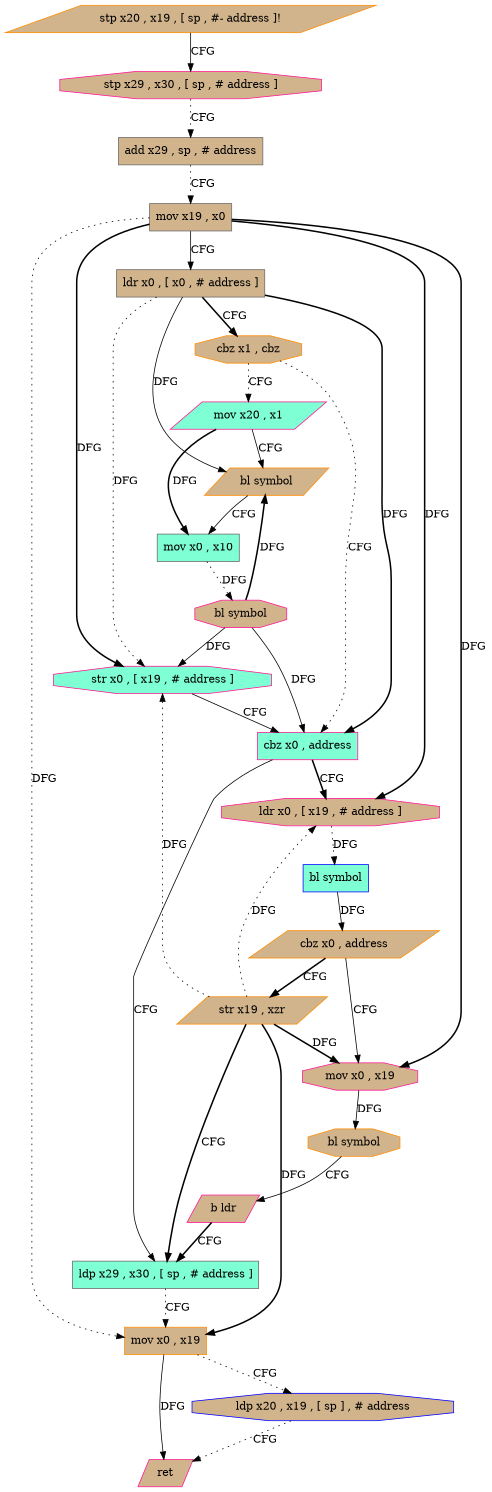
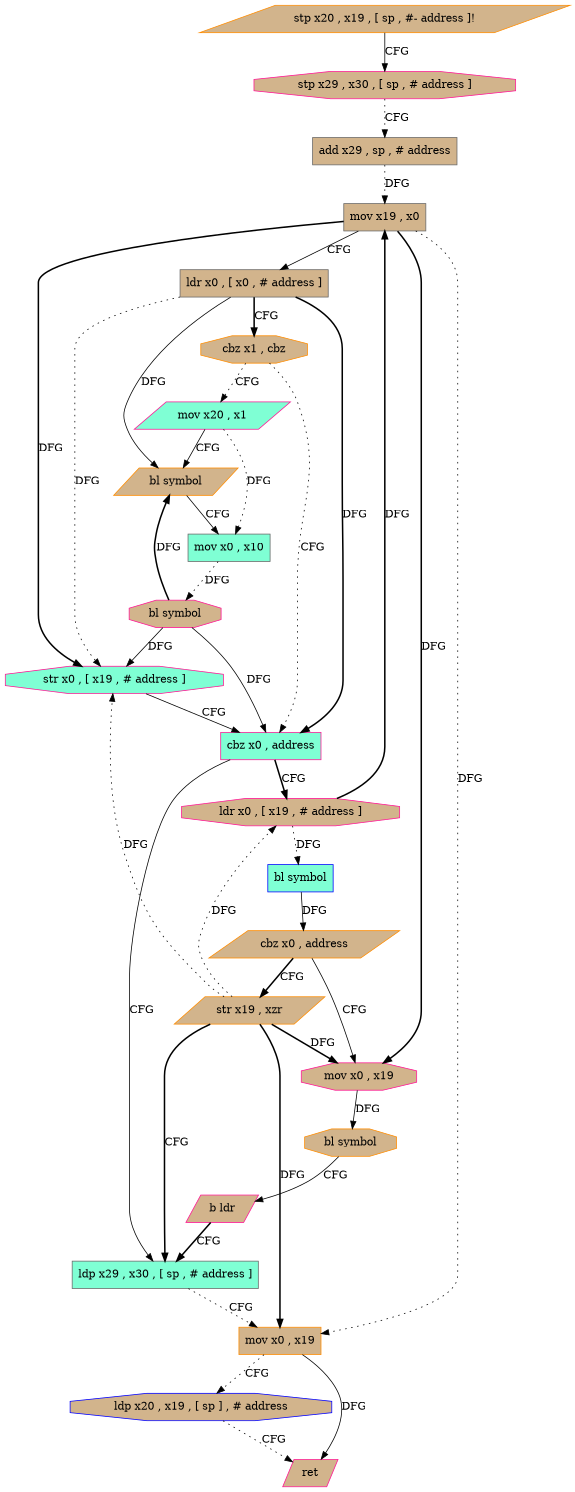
(203, 184) -> (397, 184)
(425, 443) -> (385, 530)
(172, 470) -> (247, 476)
